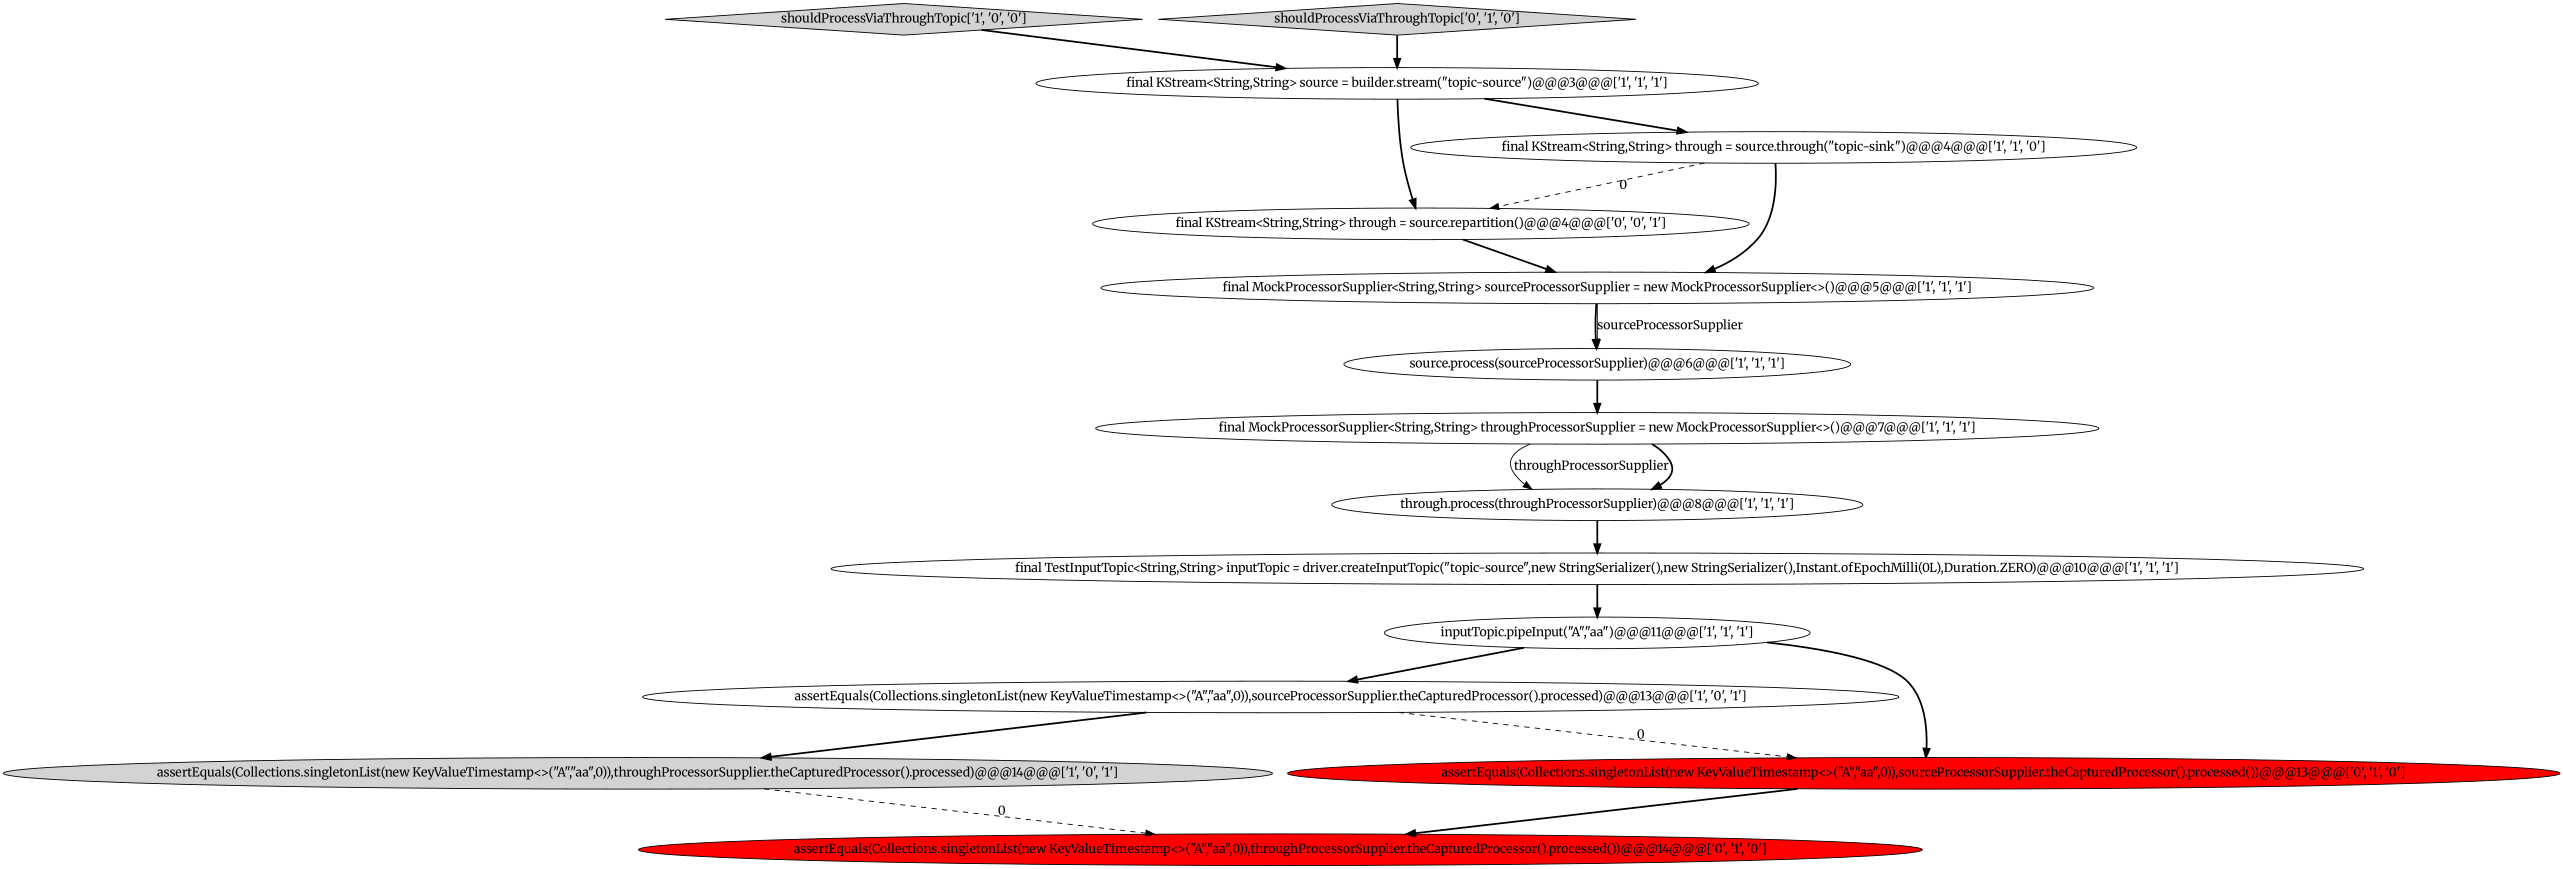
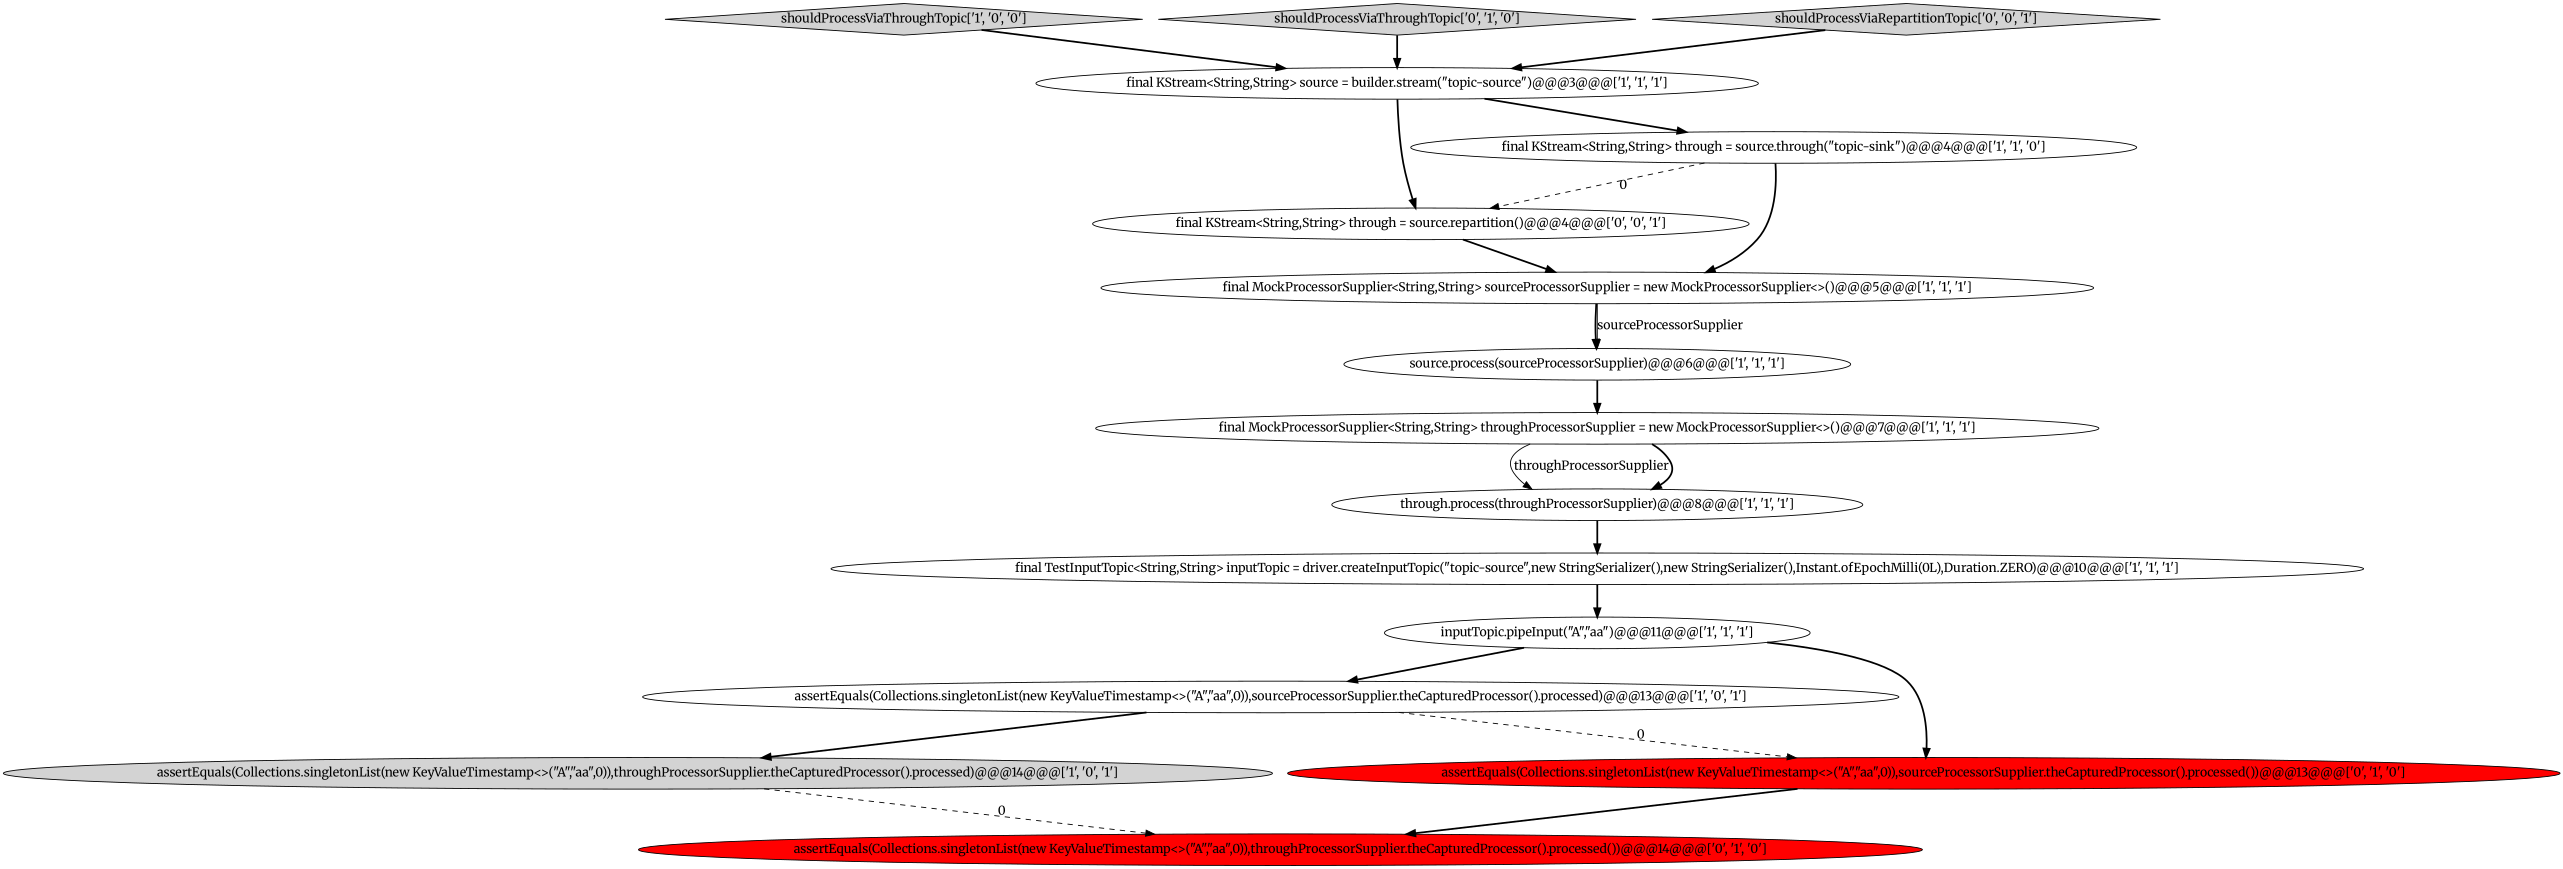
none -> (1906, 19)
